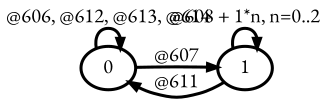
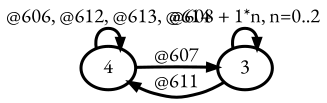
(108, 68) -> (108, 68)
(245, 68) -> (245, 68)
